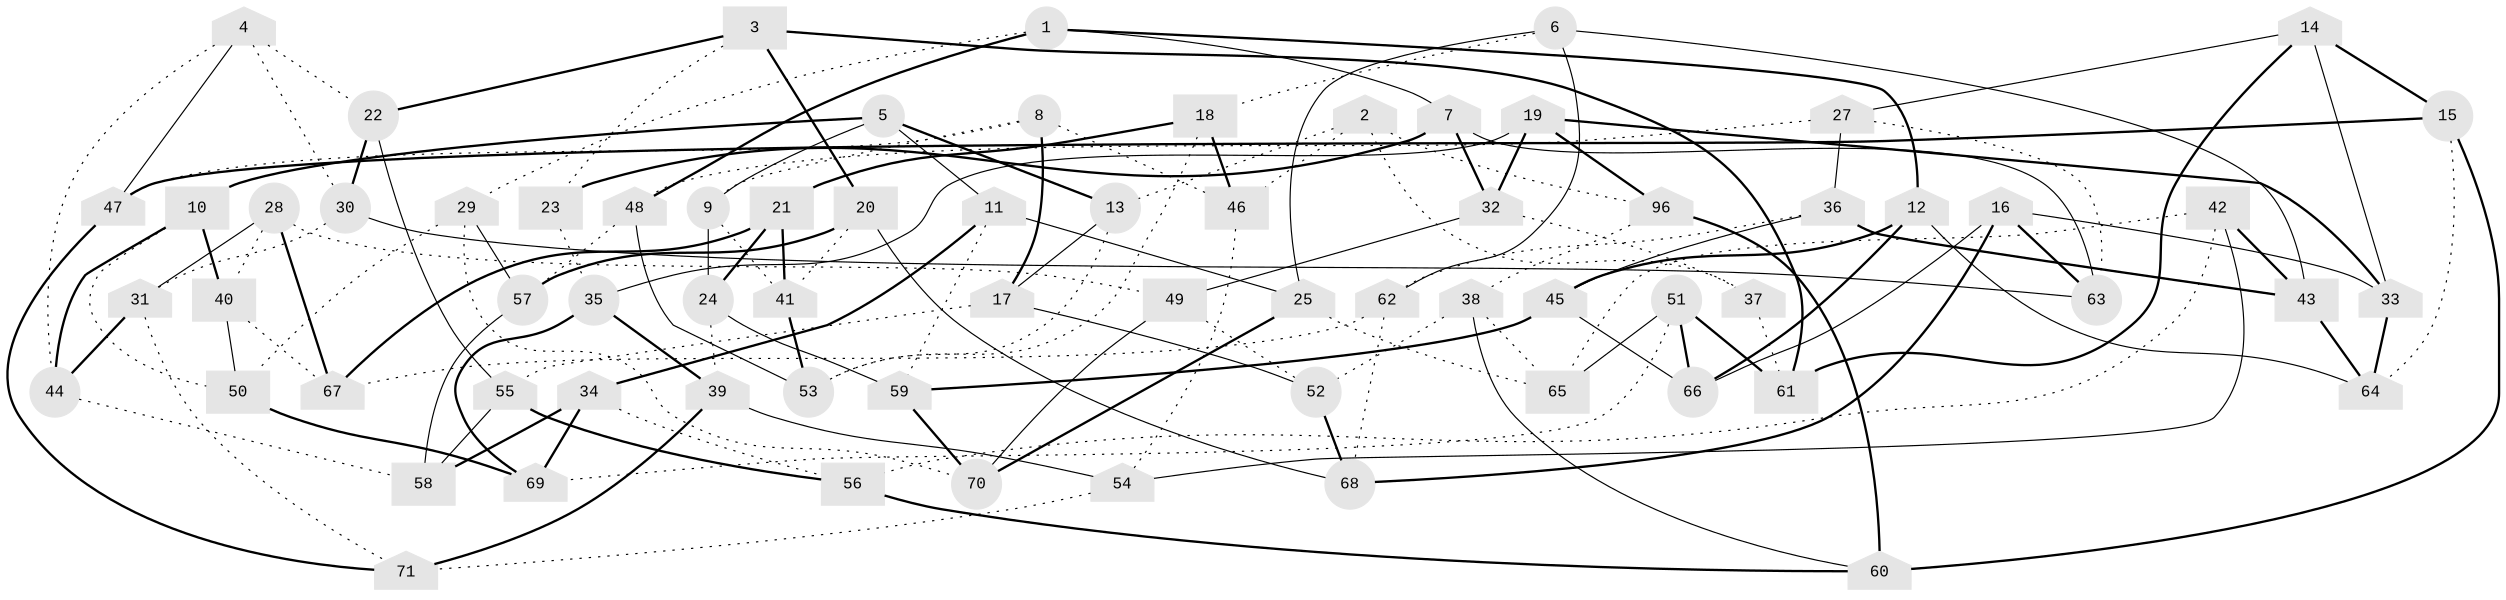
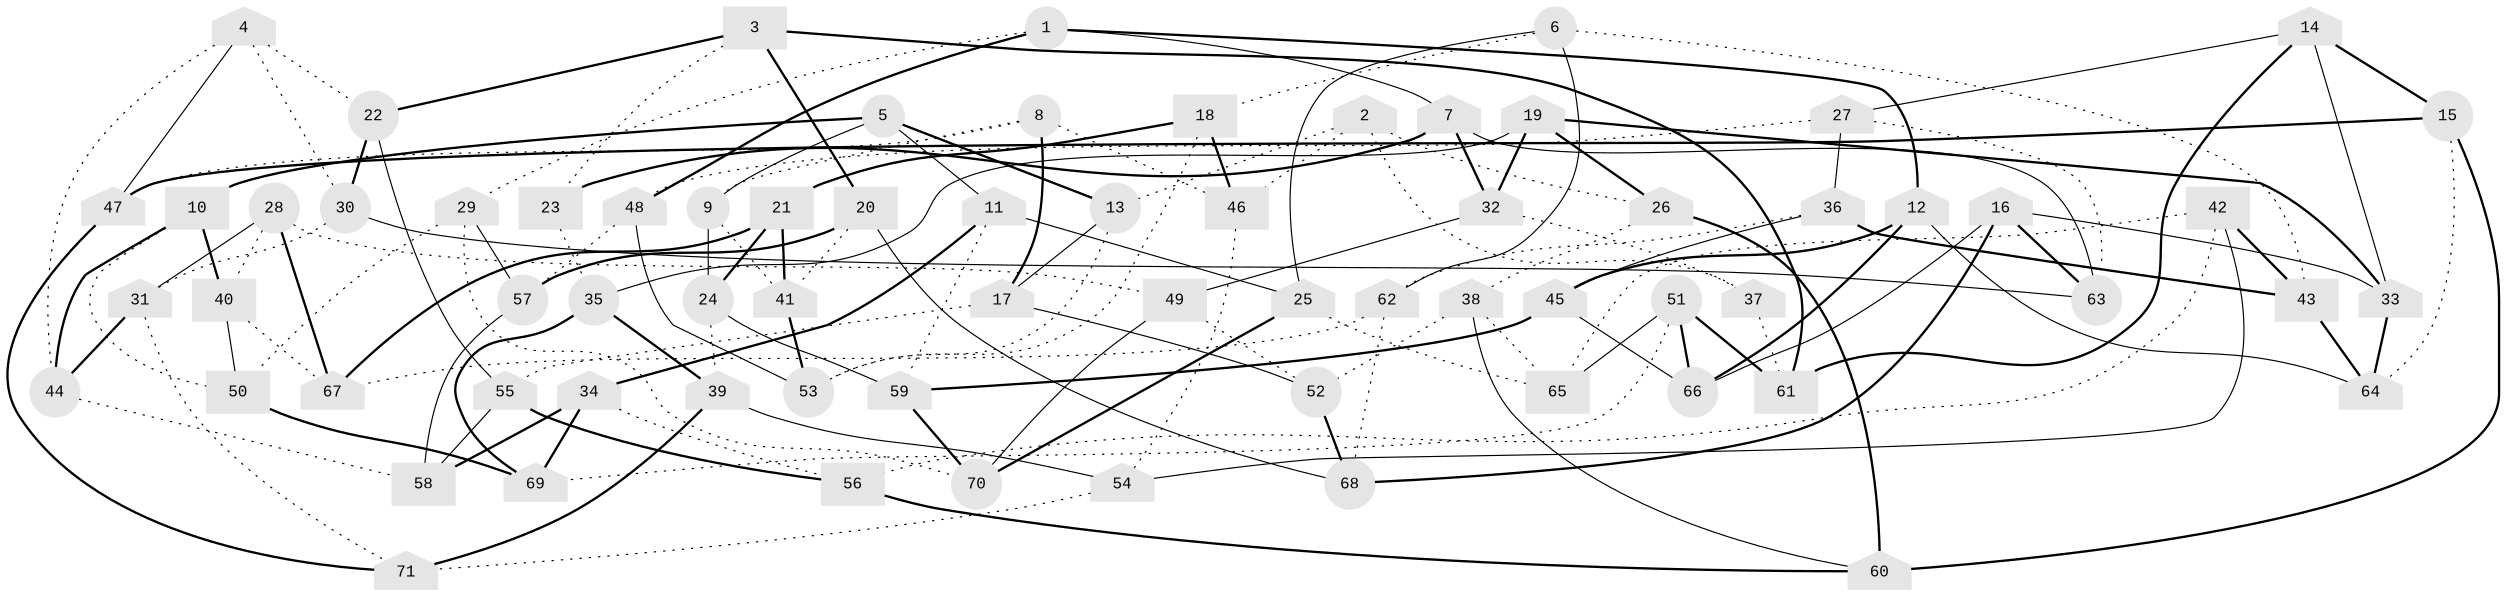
(1959, 83) -> (1959, 83)
(1661, 208) -> (1661, 208)
